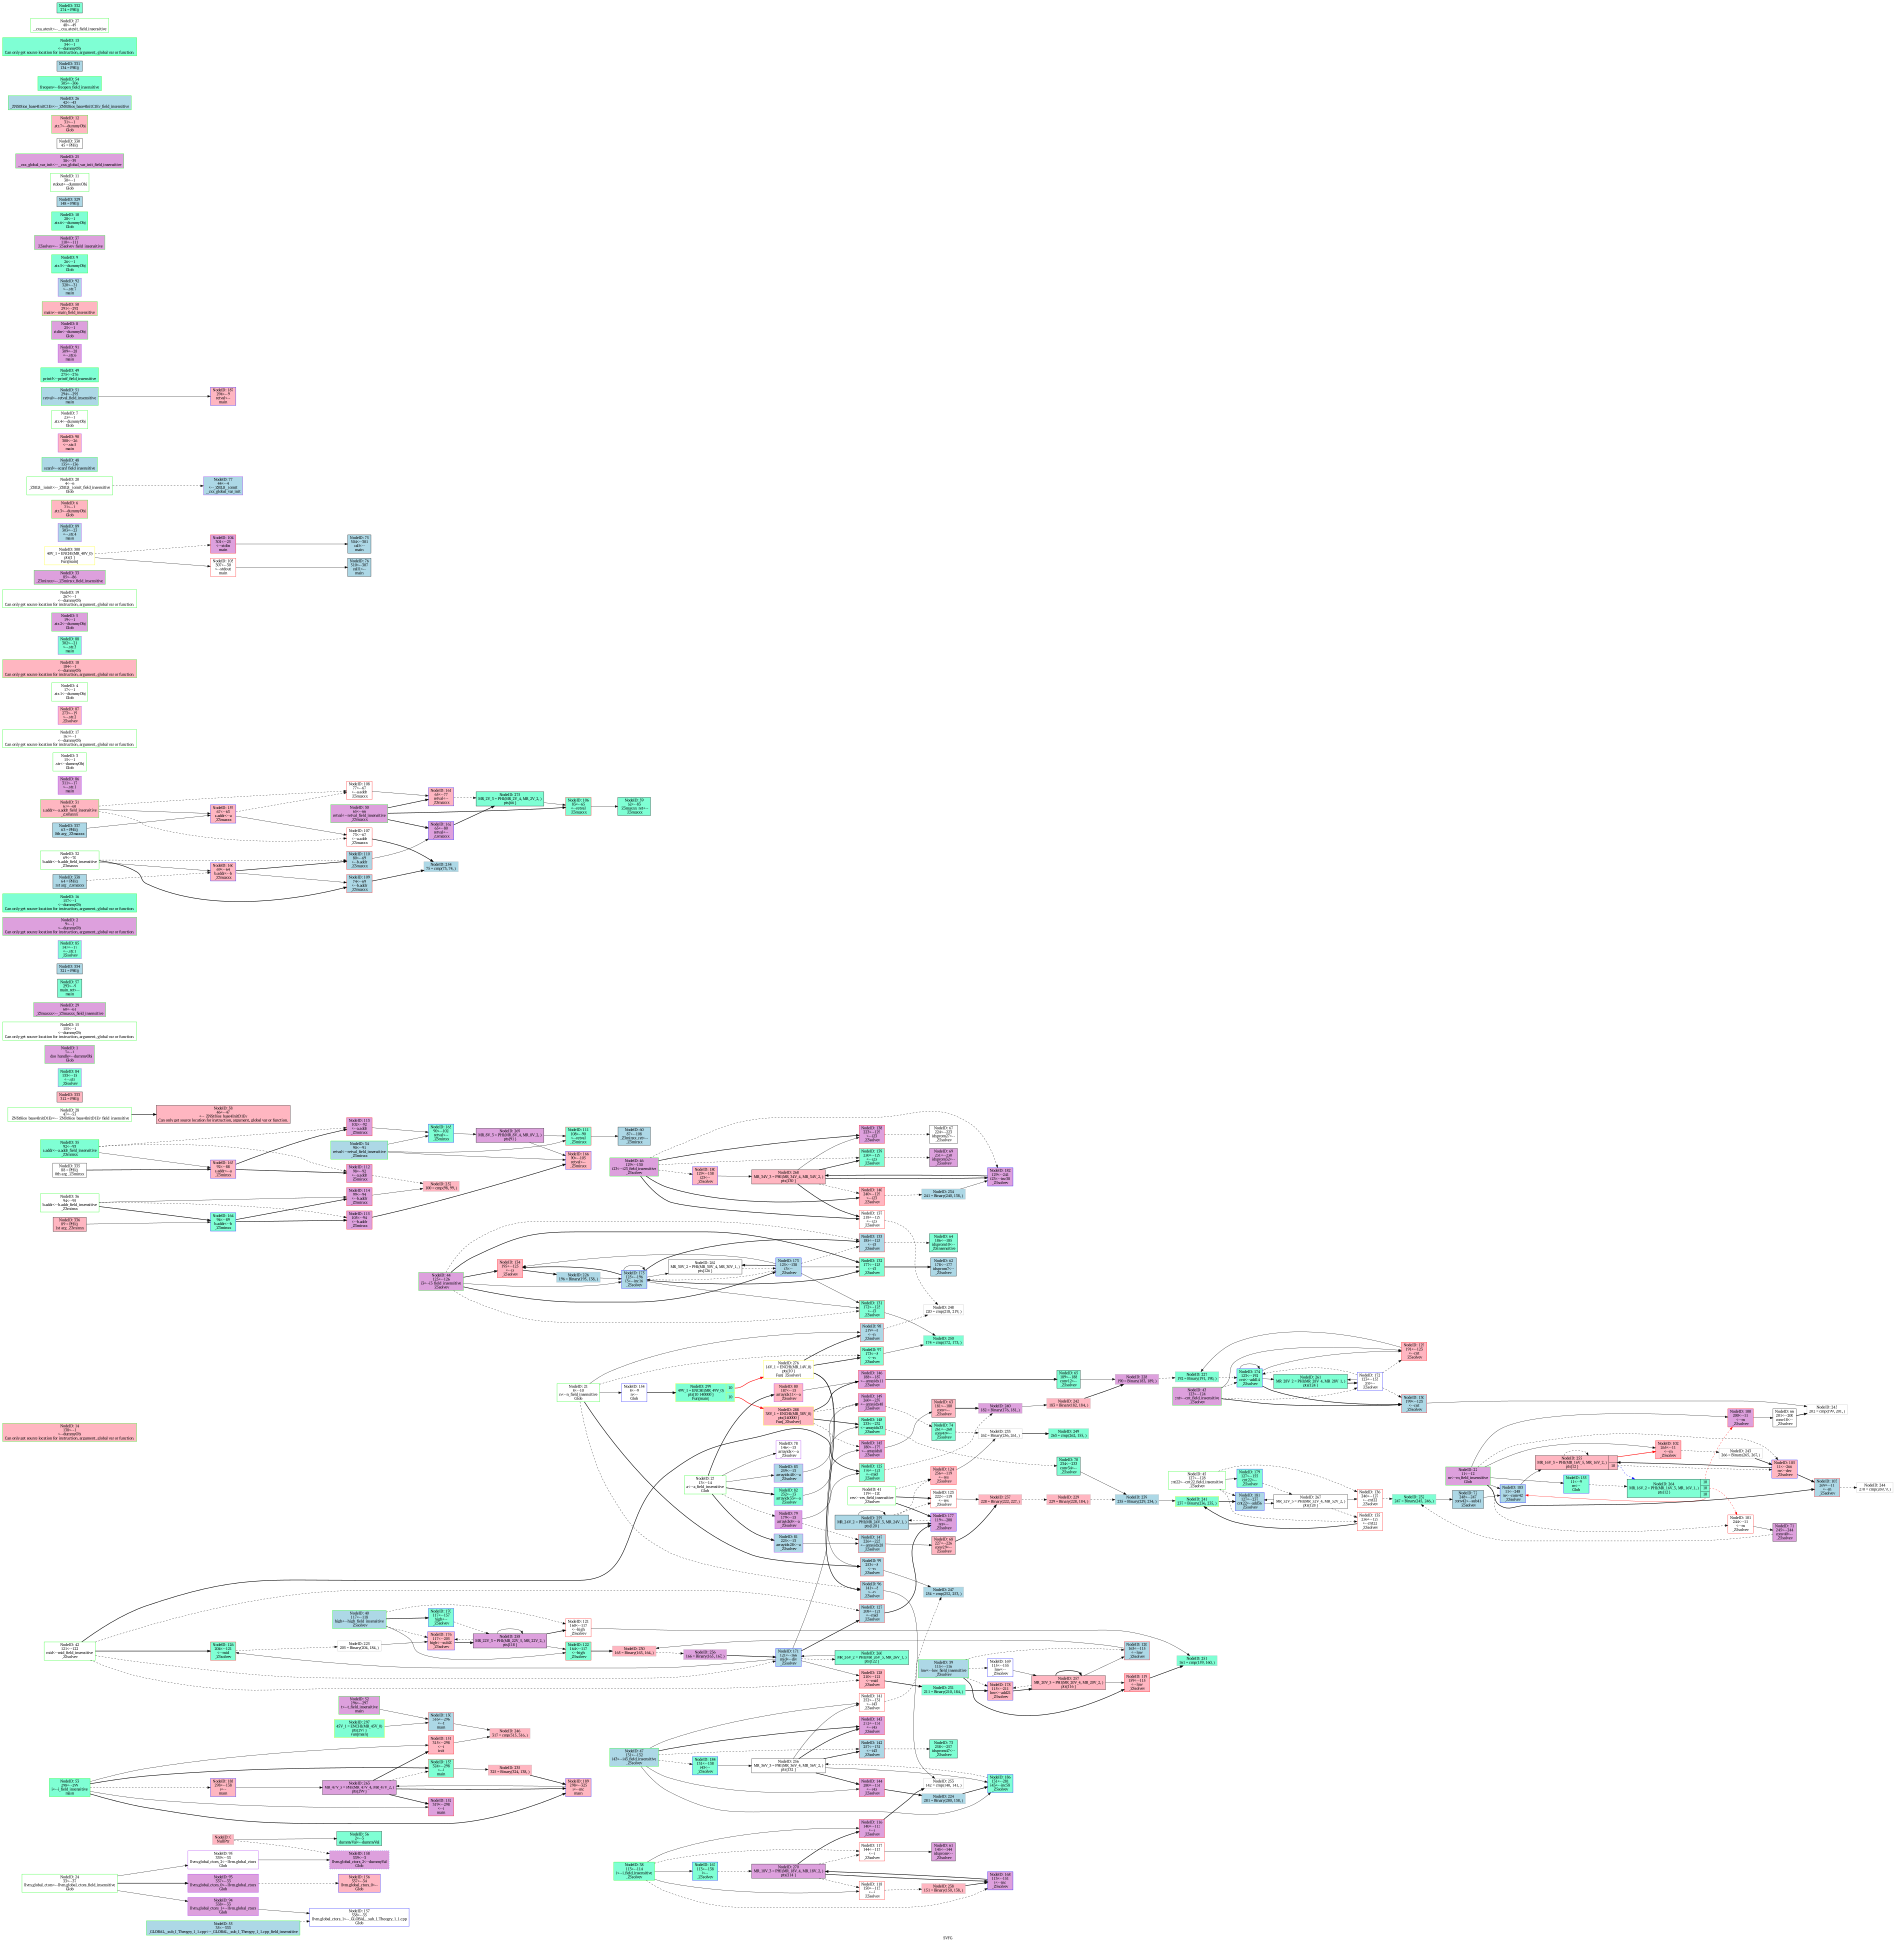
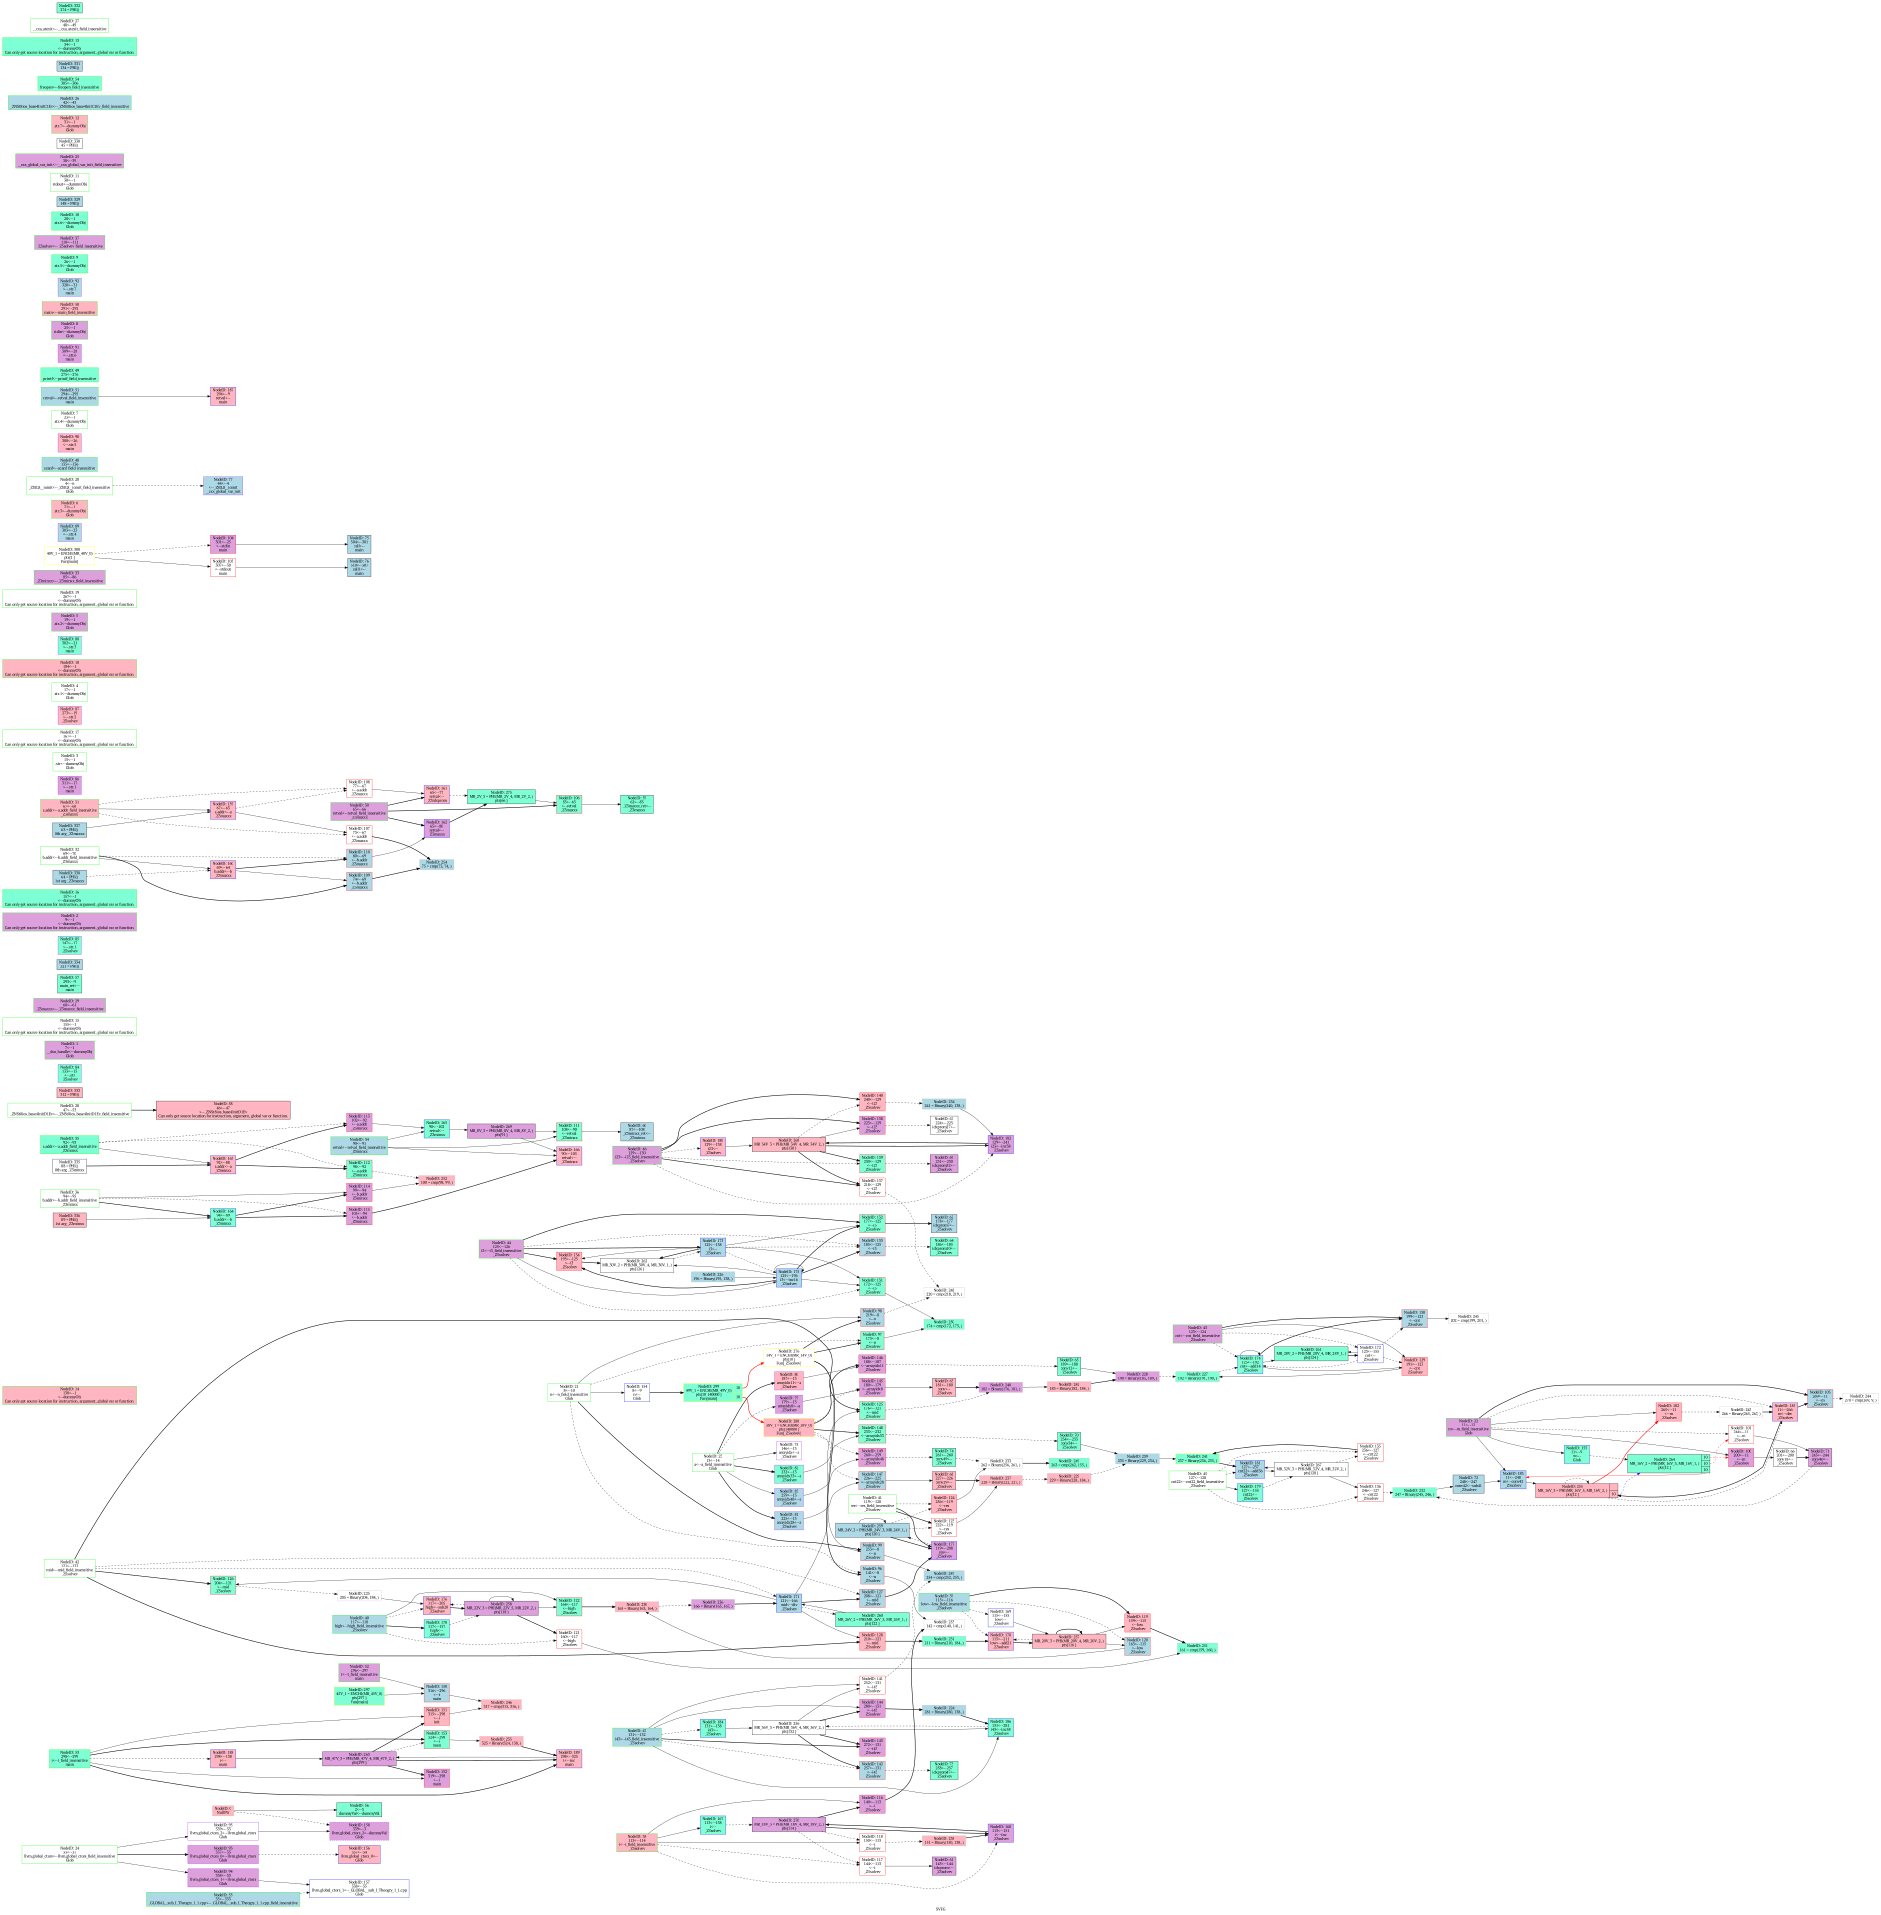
(441, 803) -> (437, 801)
(359, 1173) -> (359, 1169)
(944, 1249) -> (944, 1253)
(538, 1272) -> (590, 1263)
(970, 1379) -> (970, 1365)
(1800, 1415) -> (1801, 1458)
(830, 1532) -> (833, 1465)
(472, 1688) -> (465, 1656)
(634, 1871) -> (637, 1843)
